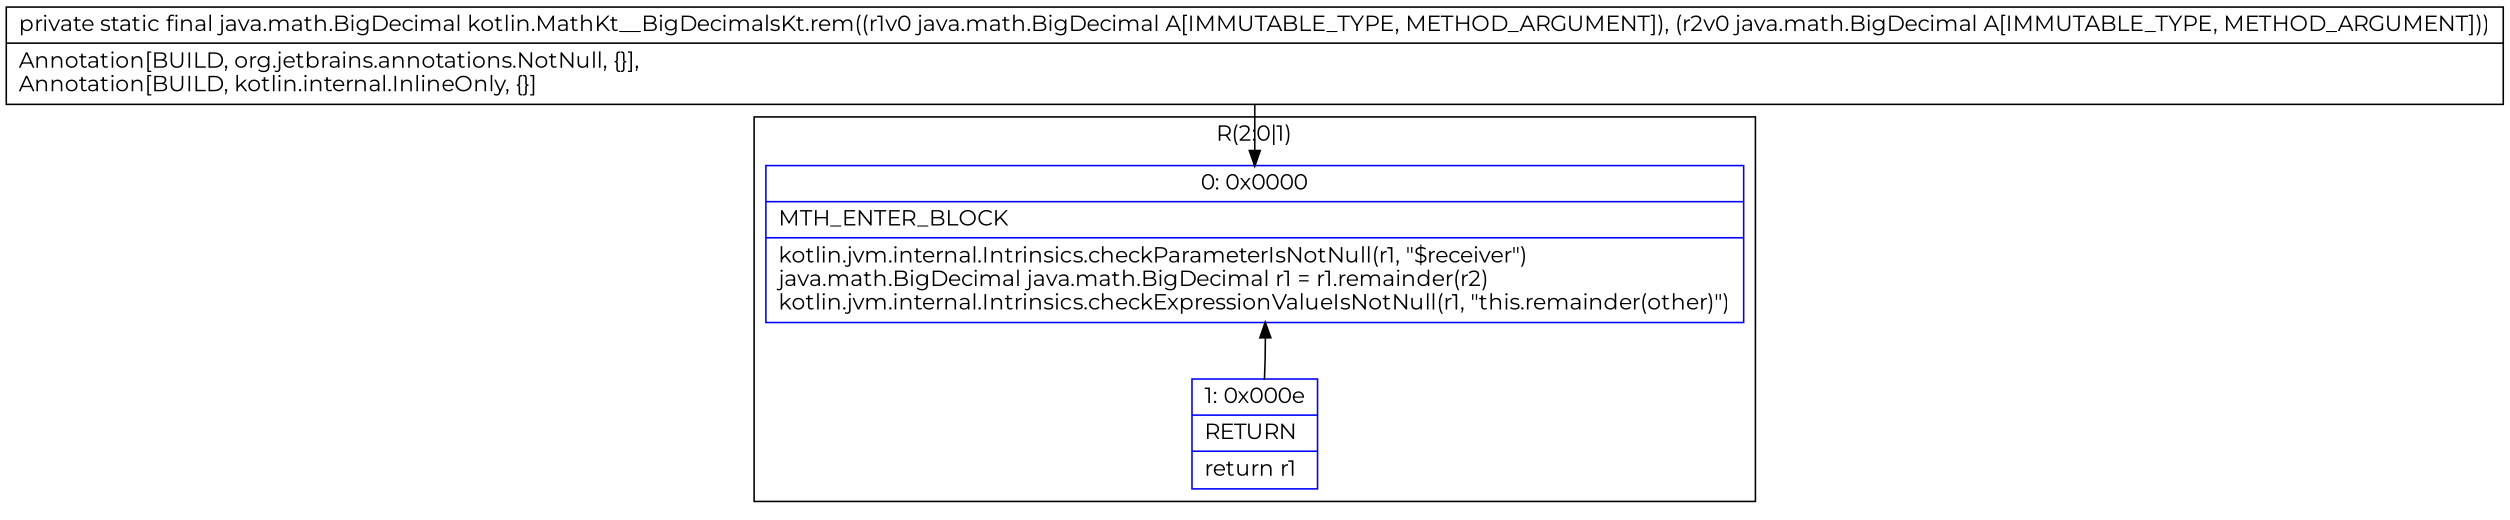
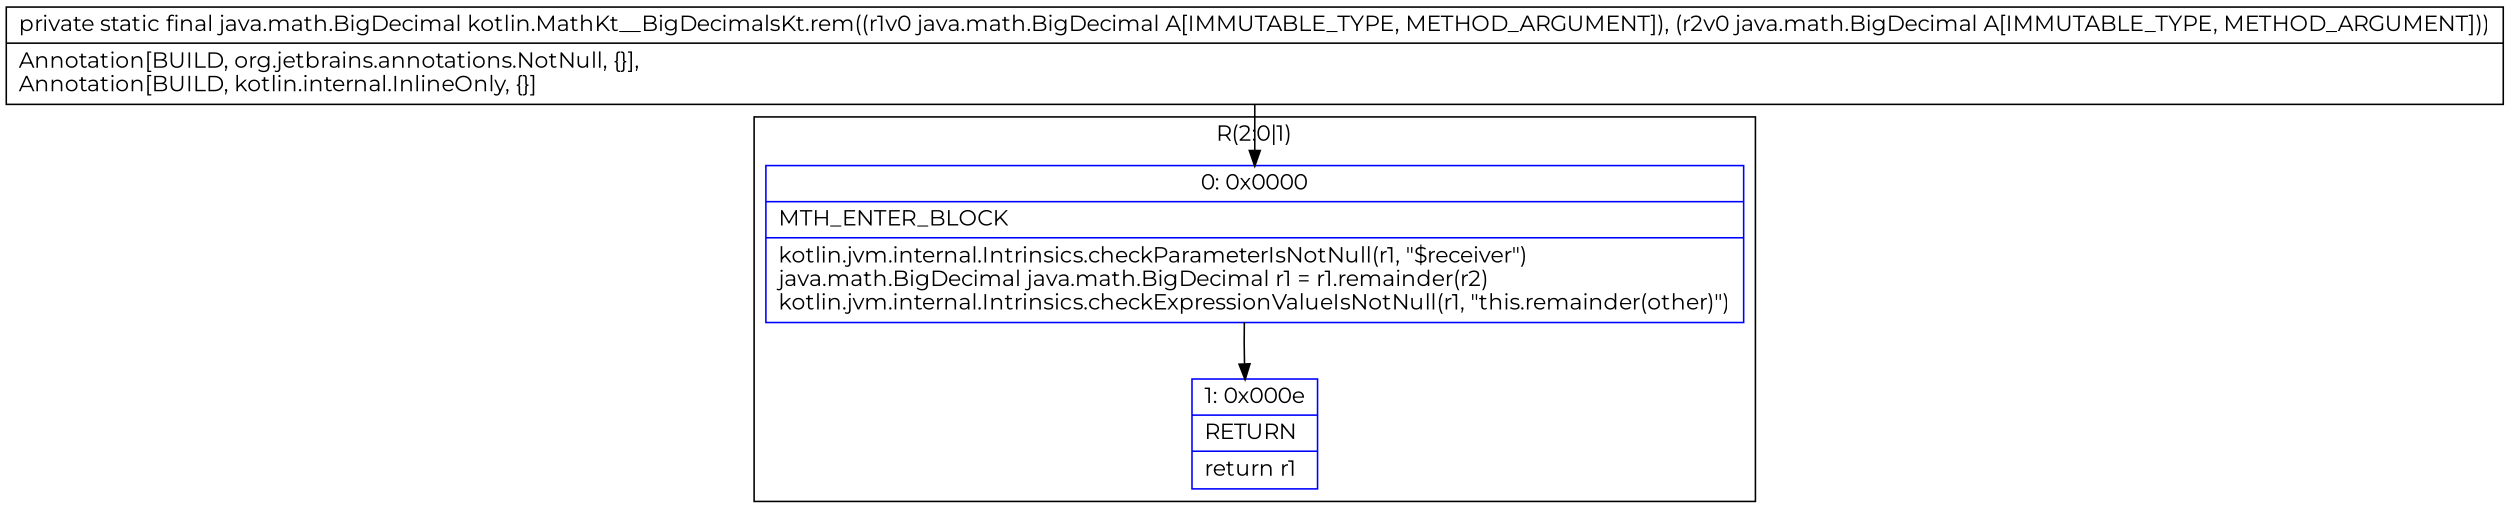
(1265, 359) -> (1244, 343)
